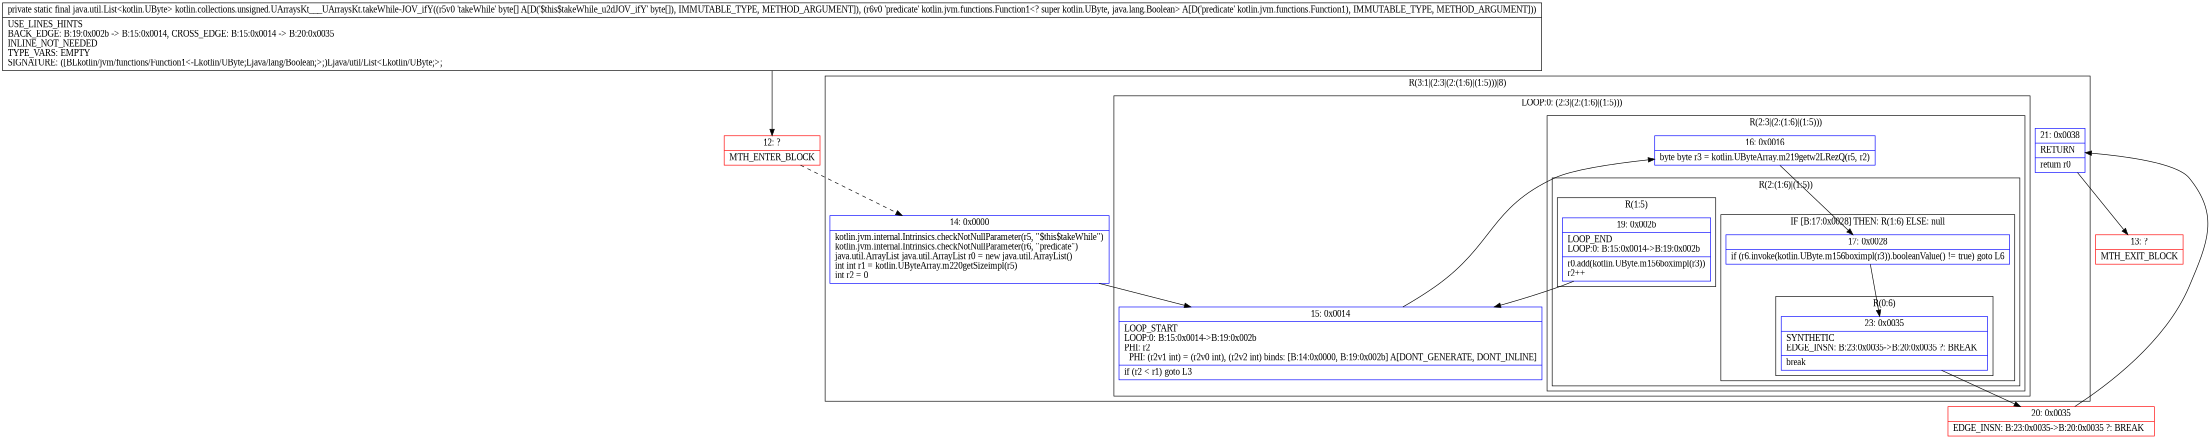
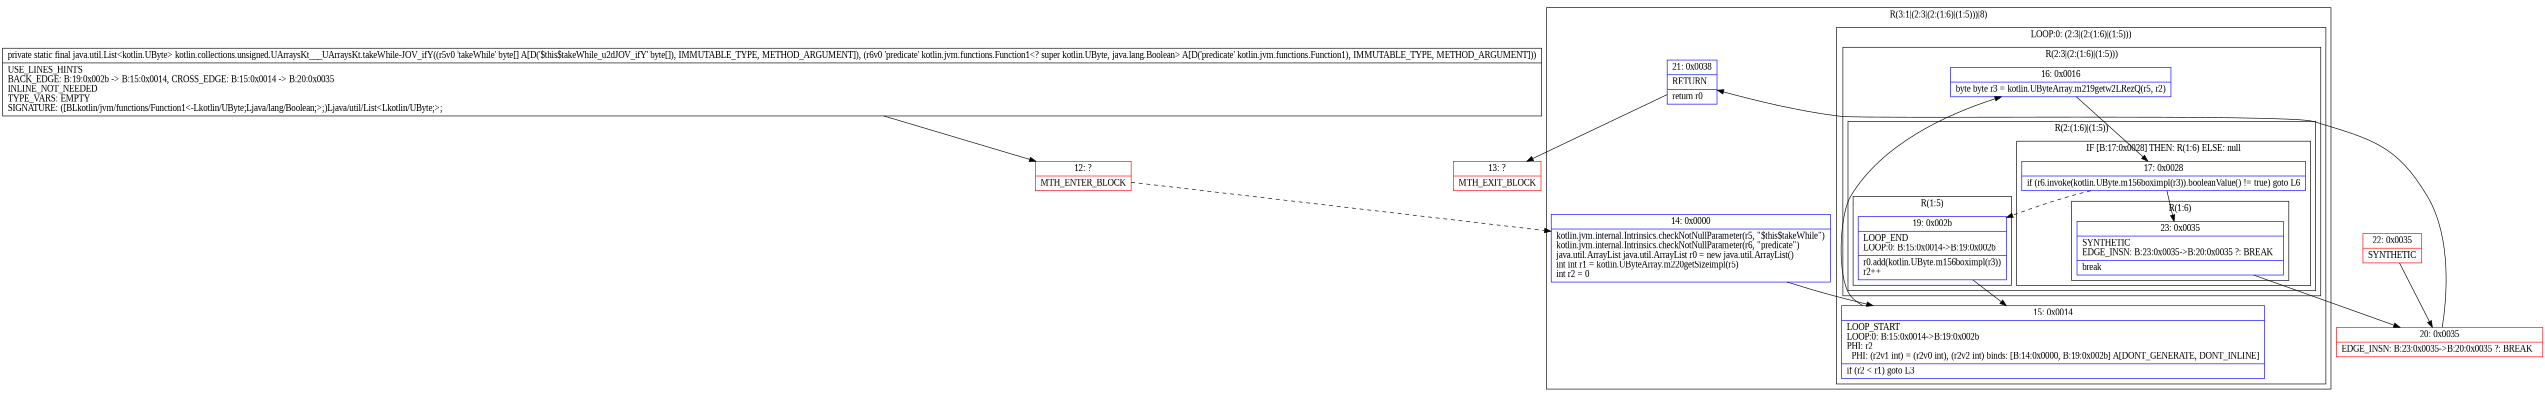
none -> (2051, 202)
none -> (2392, 248)
(1884, 304) -> (2180, 209)
